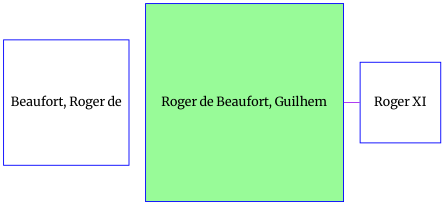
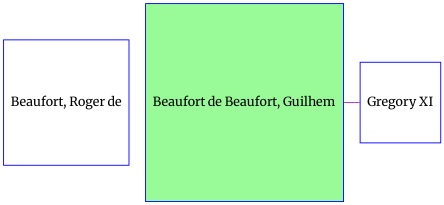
(245, 103) -> (245, 103)
(400, 103) -> (400, 103)
